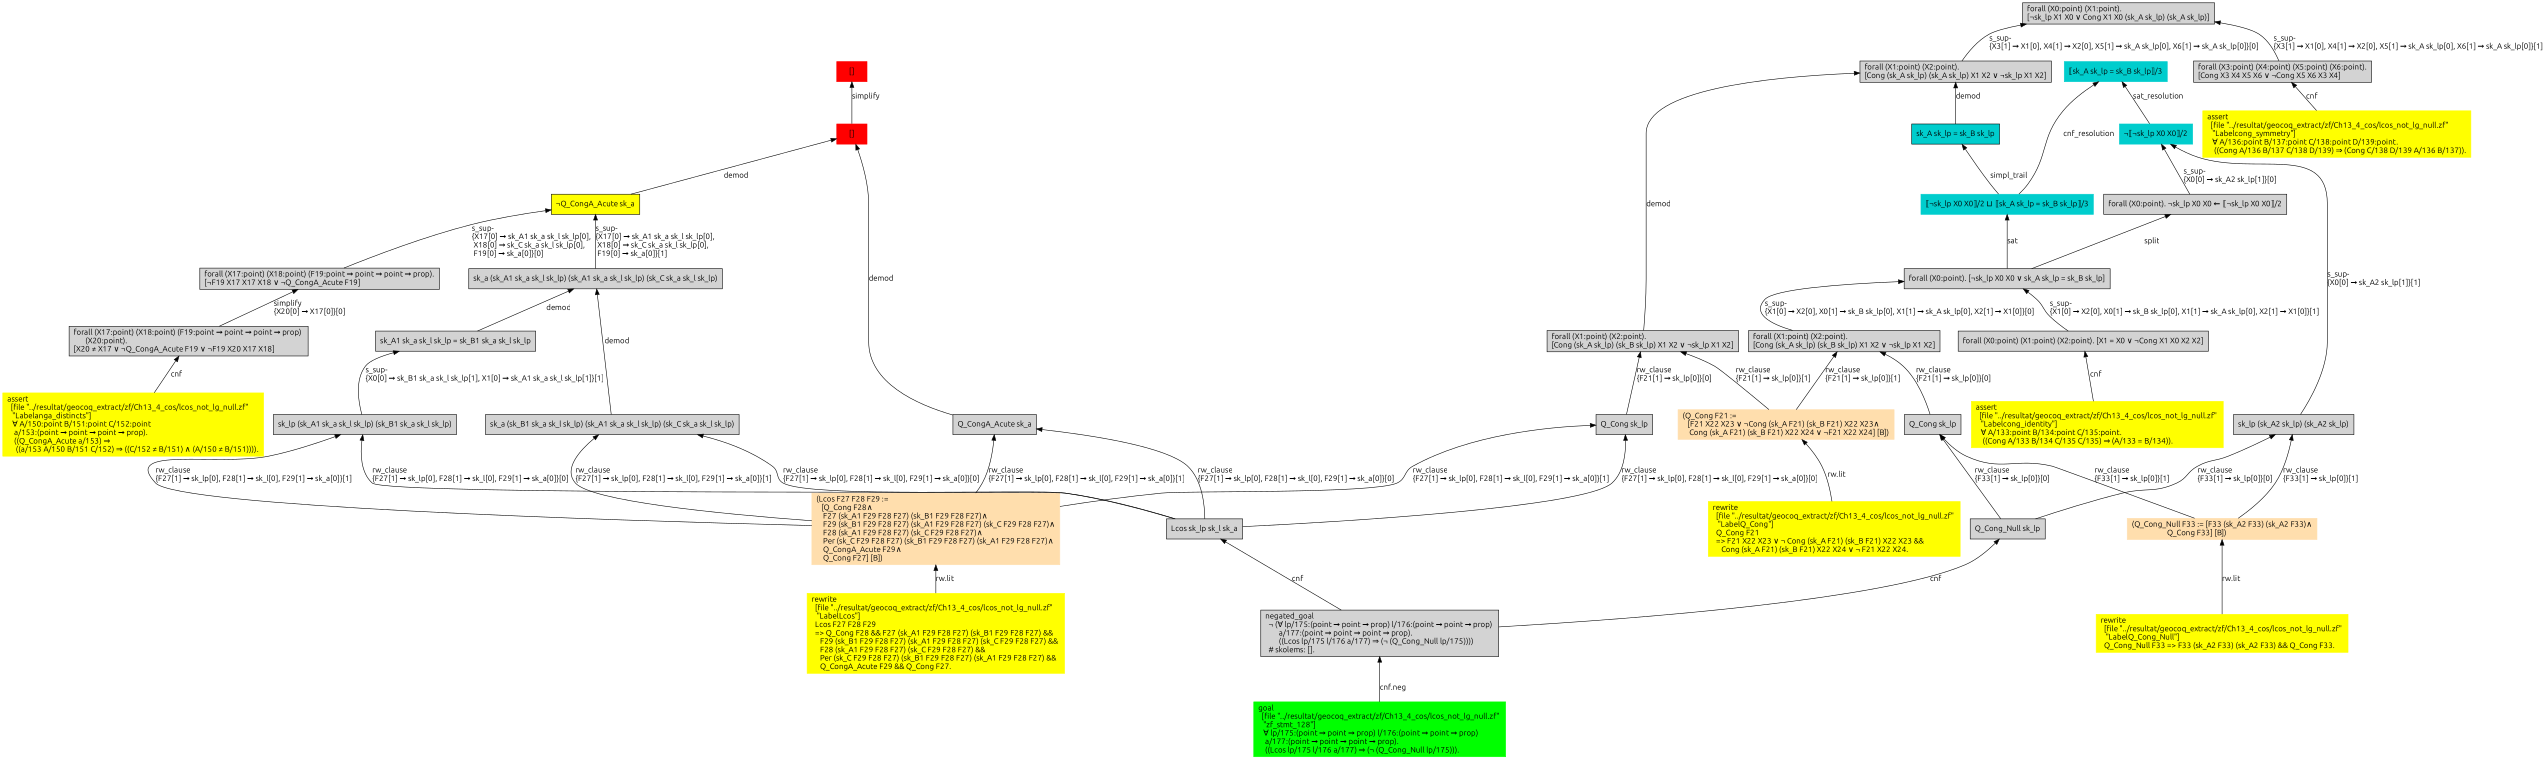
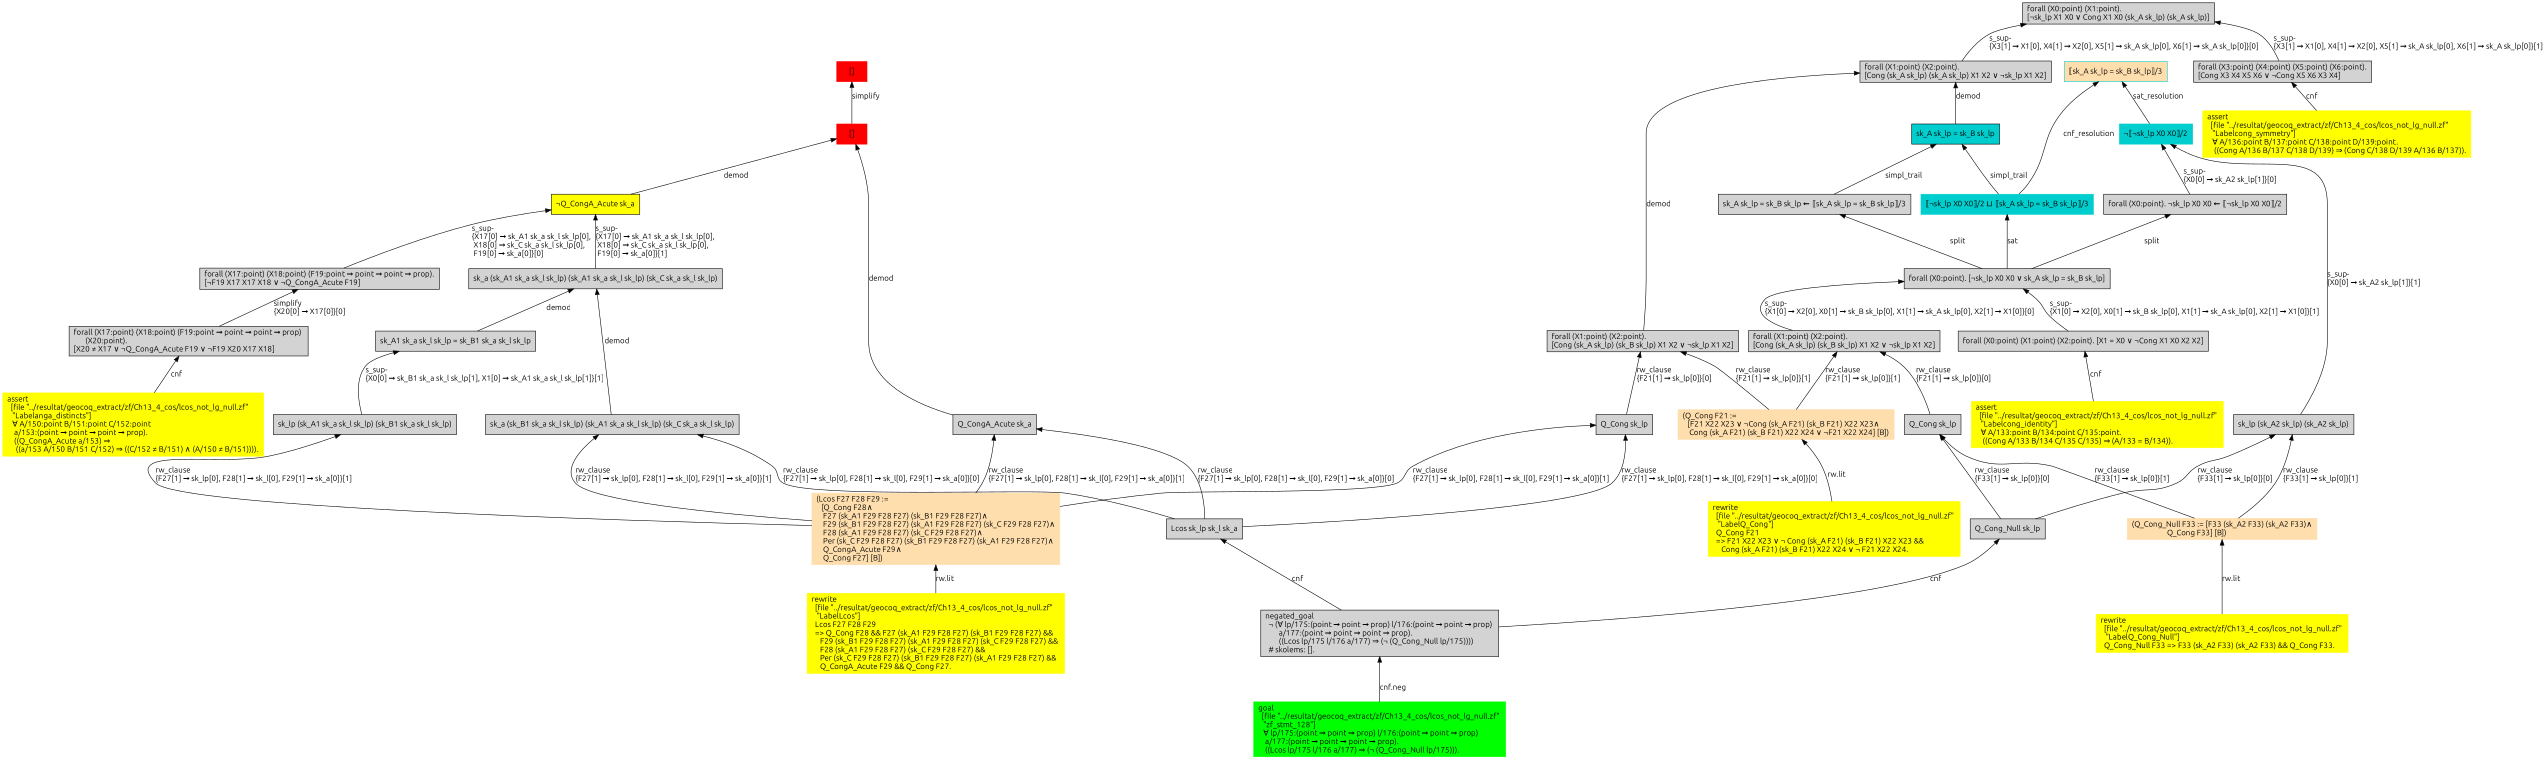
(2116, 72) -> (2116, 72)
none -> (1815, 204)
(752, 492) -> none
